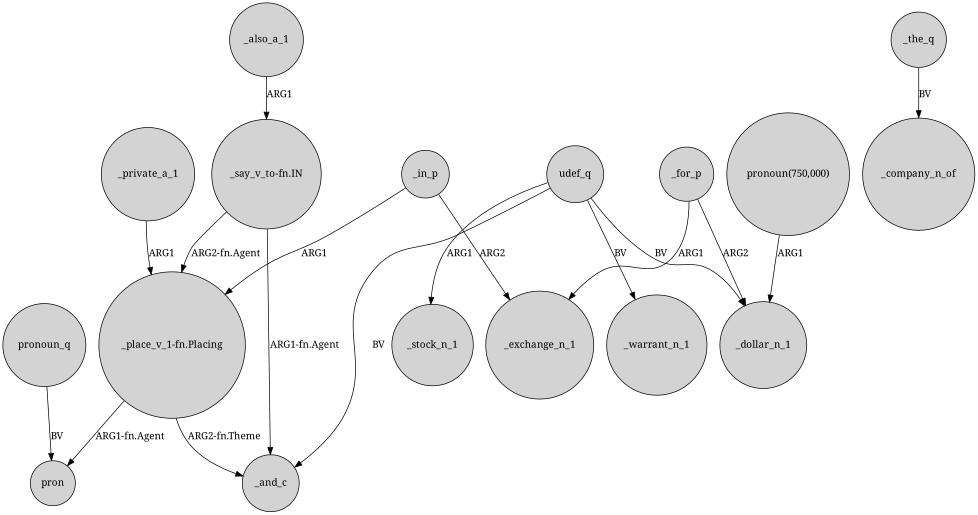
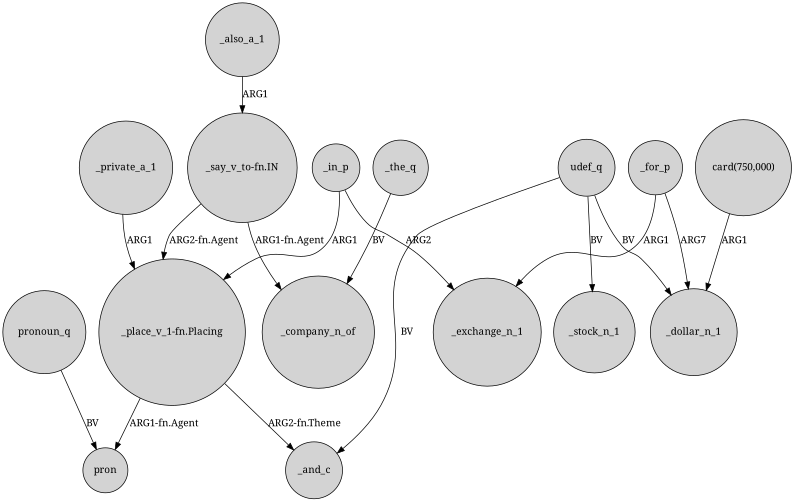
(788, 174) -> (743, 168)
(460, 254) -> (597, 241)
(736, 254) -> (693, 241)
(269, 338) -> (258, 253)
(657, 345) -> none
